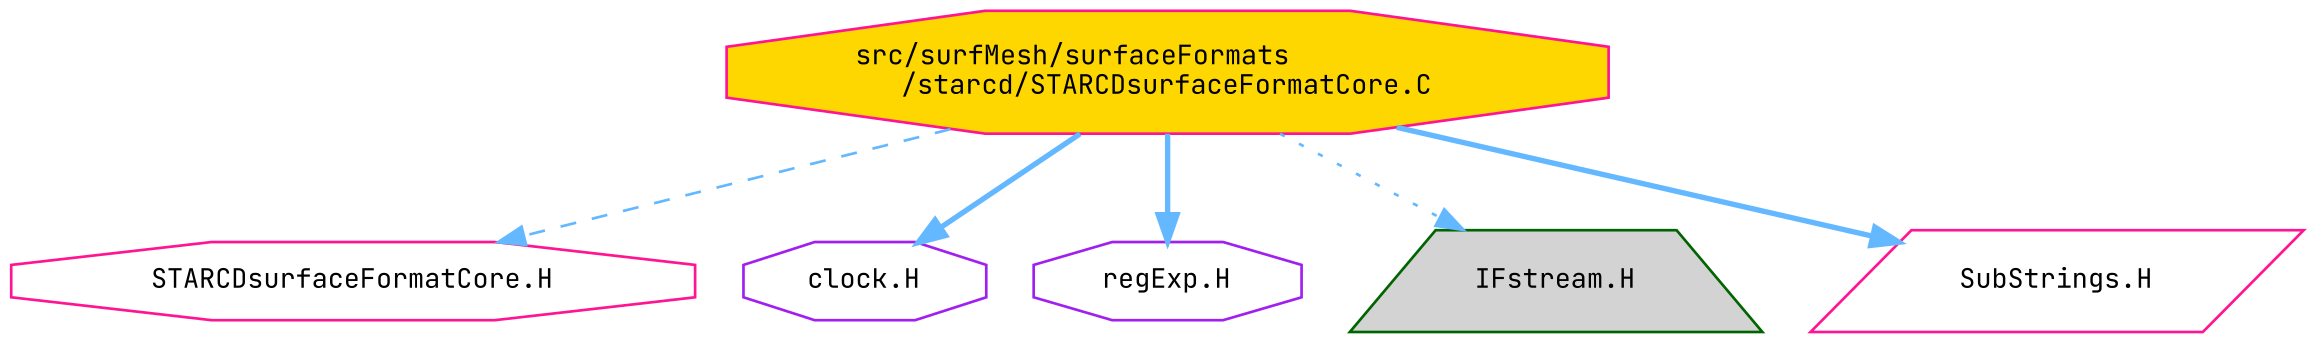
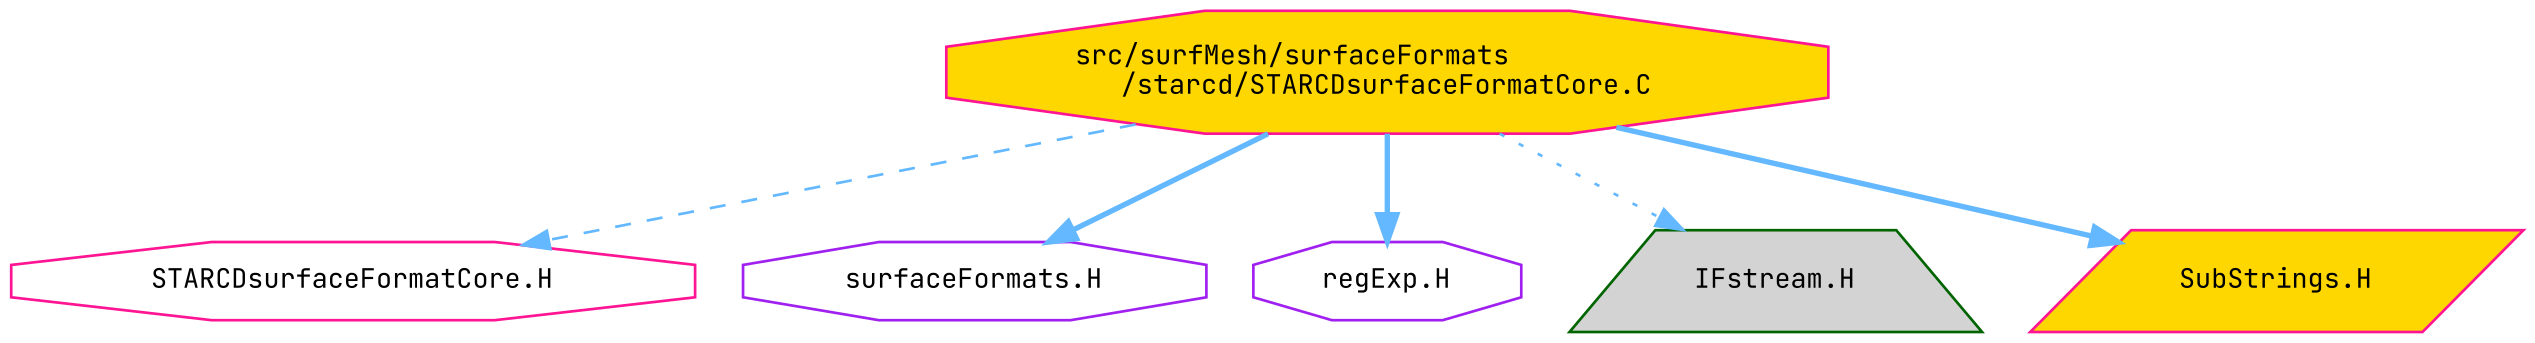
(865, 281) -> (975, 281)
(2057, 281) -> (2277, 281)
